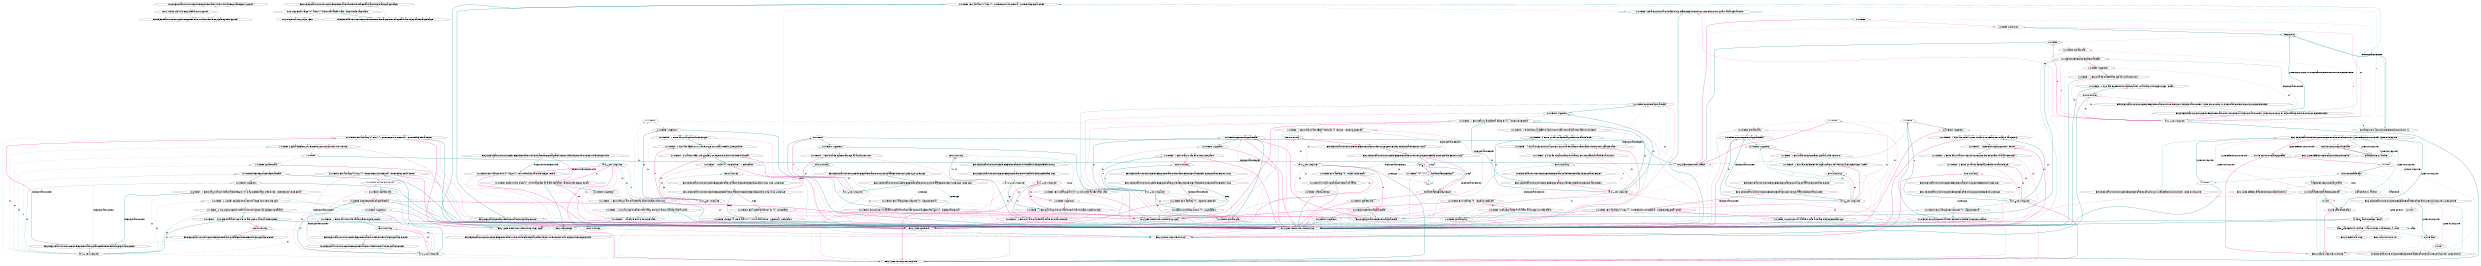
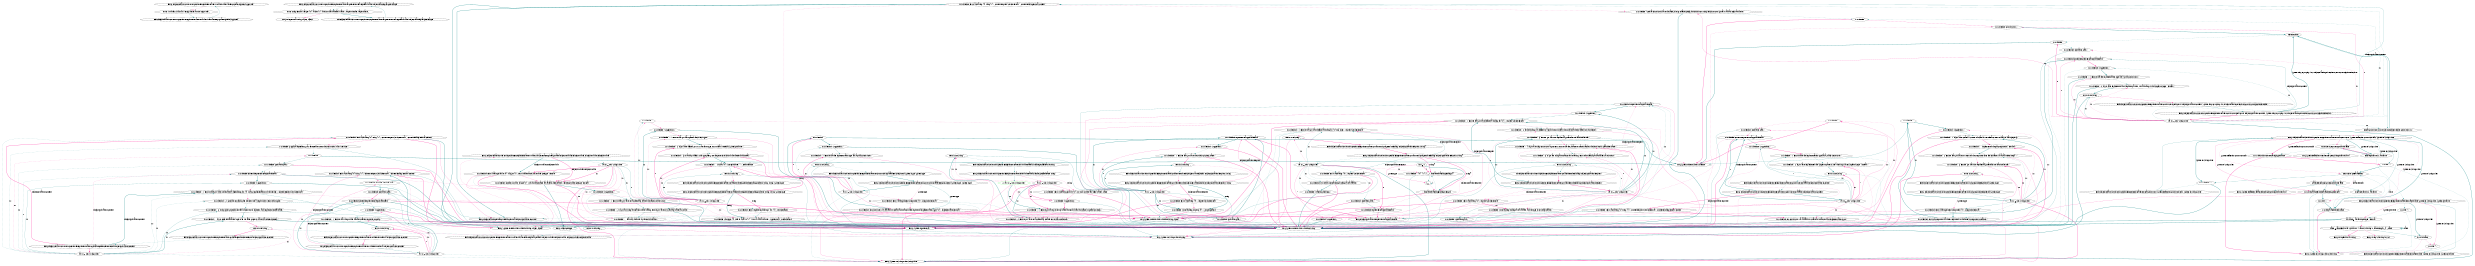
(2354, 183) -> (2358, 183)
(2394, 192) -> (2391, 192)
